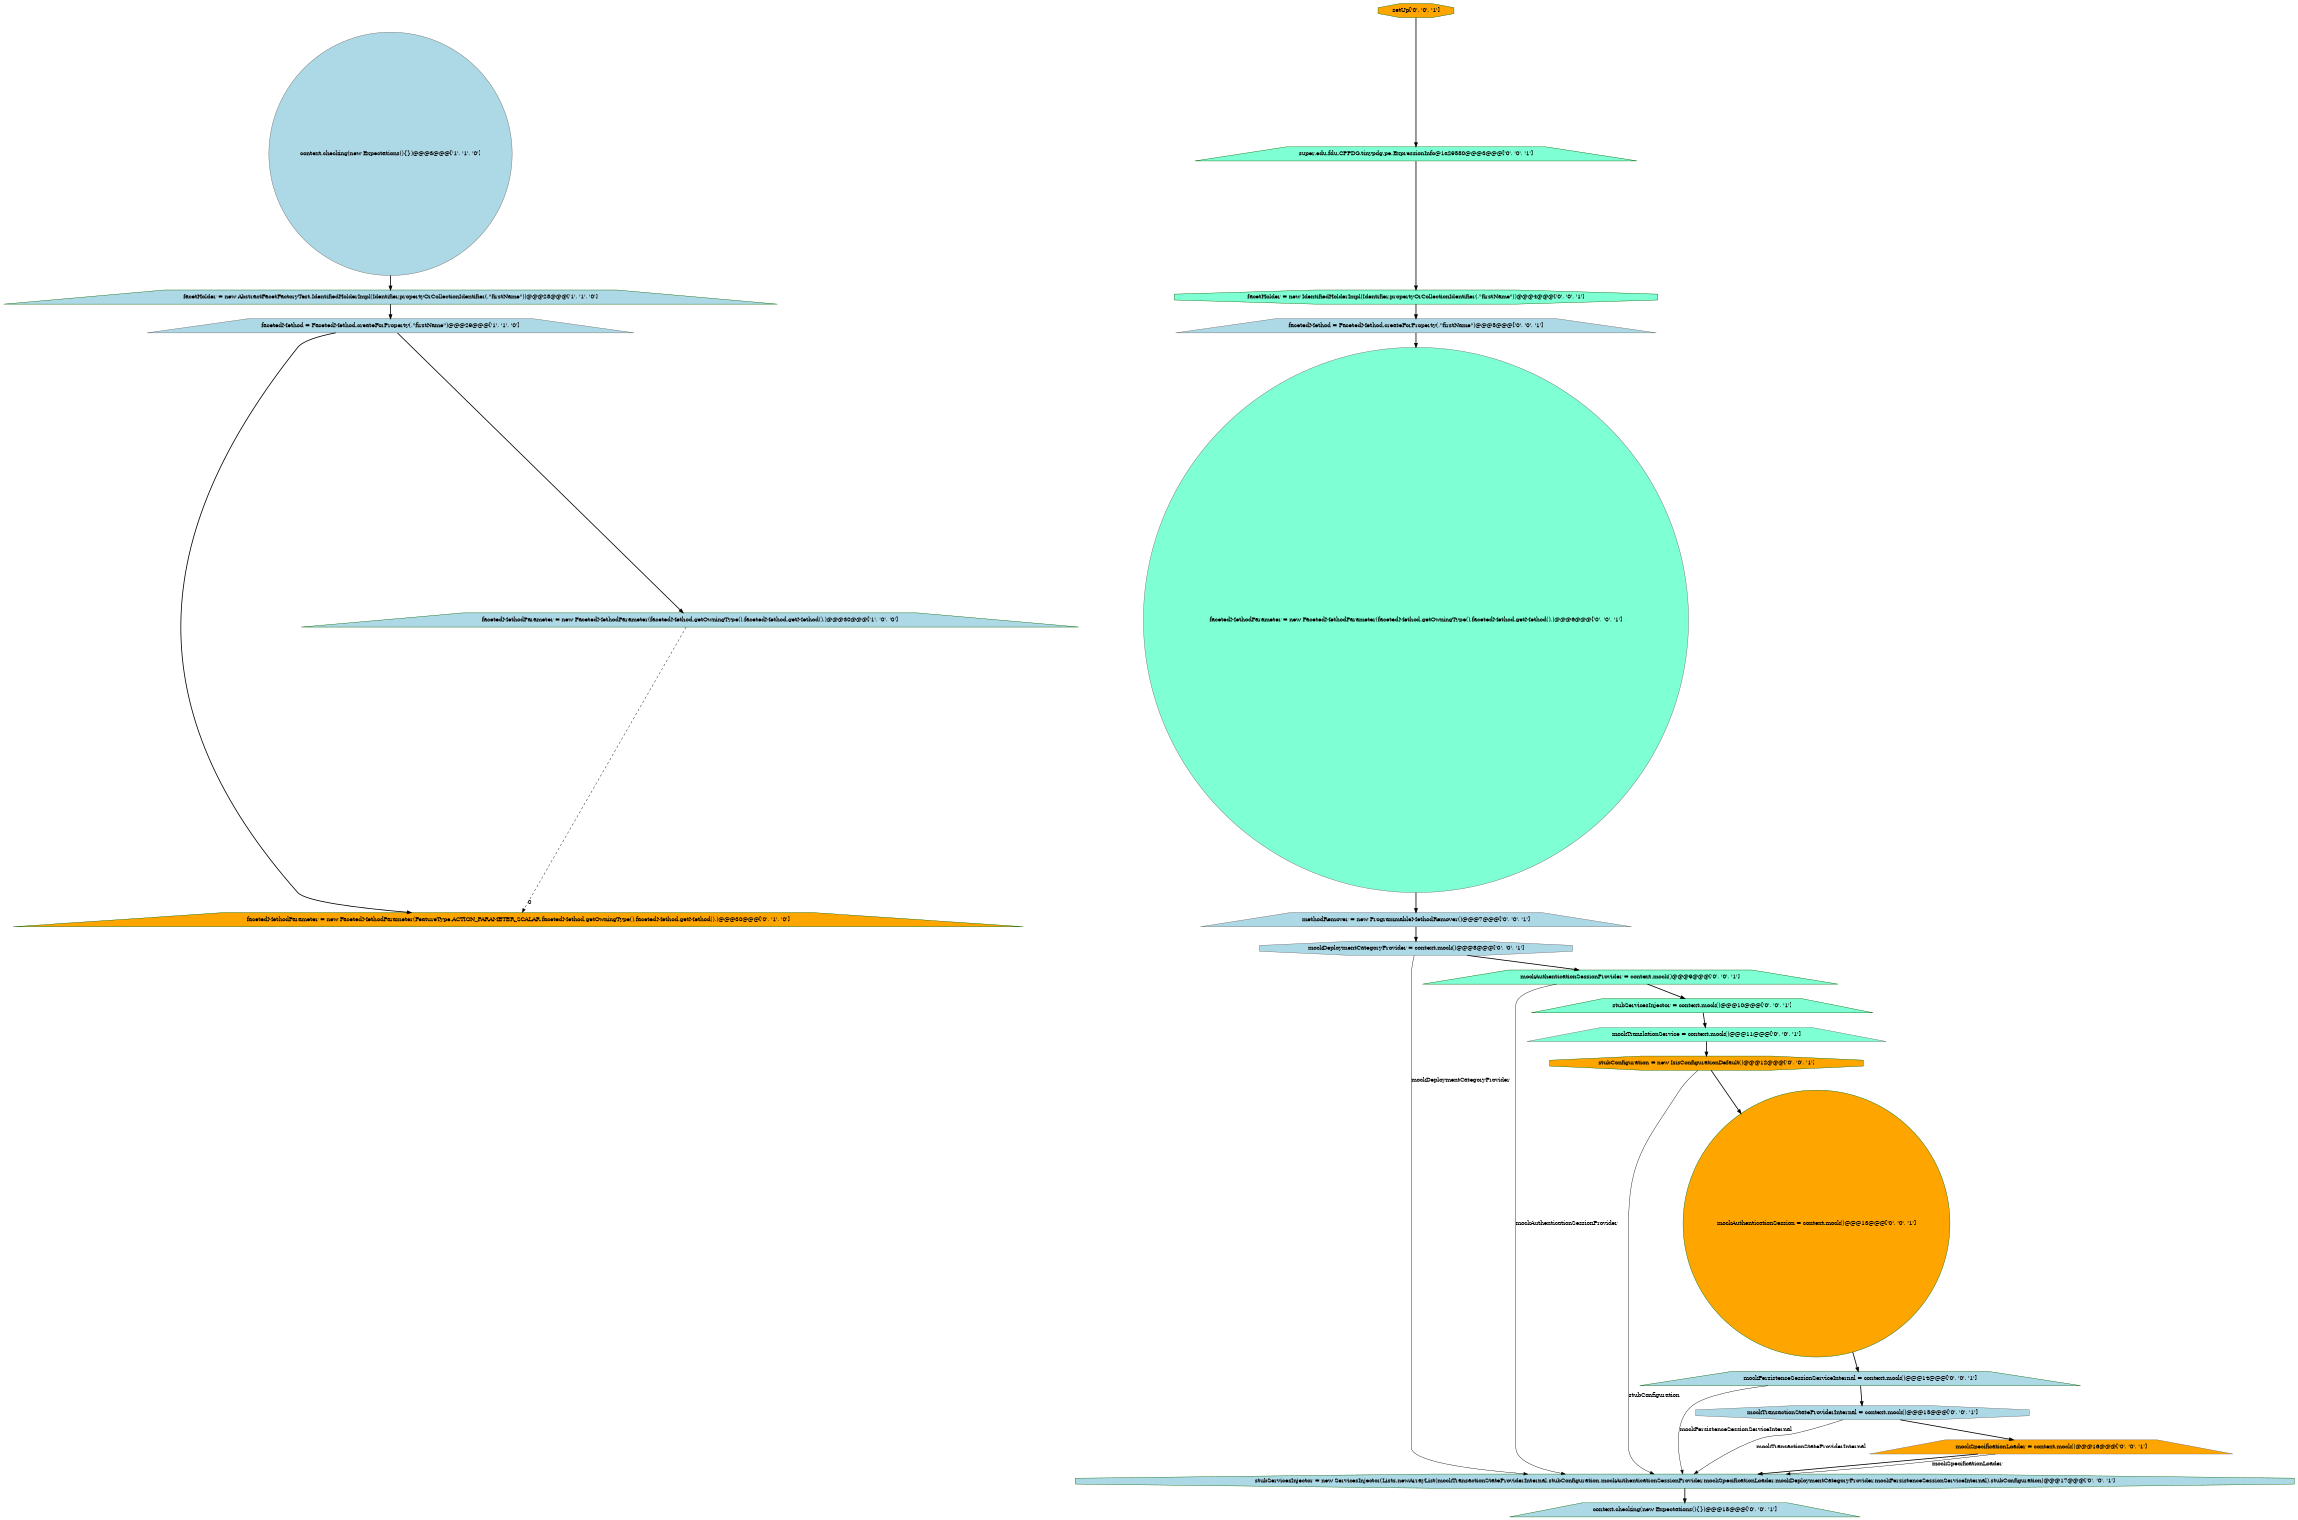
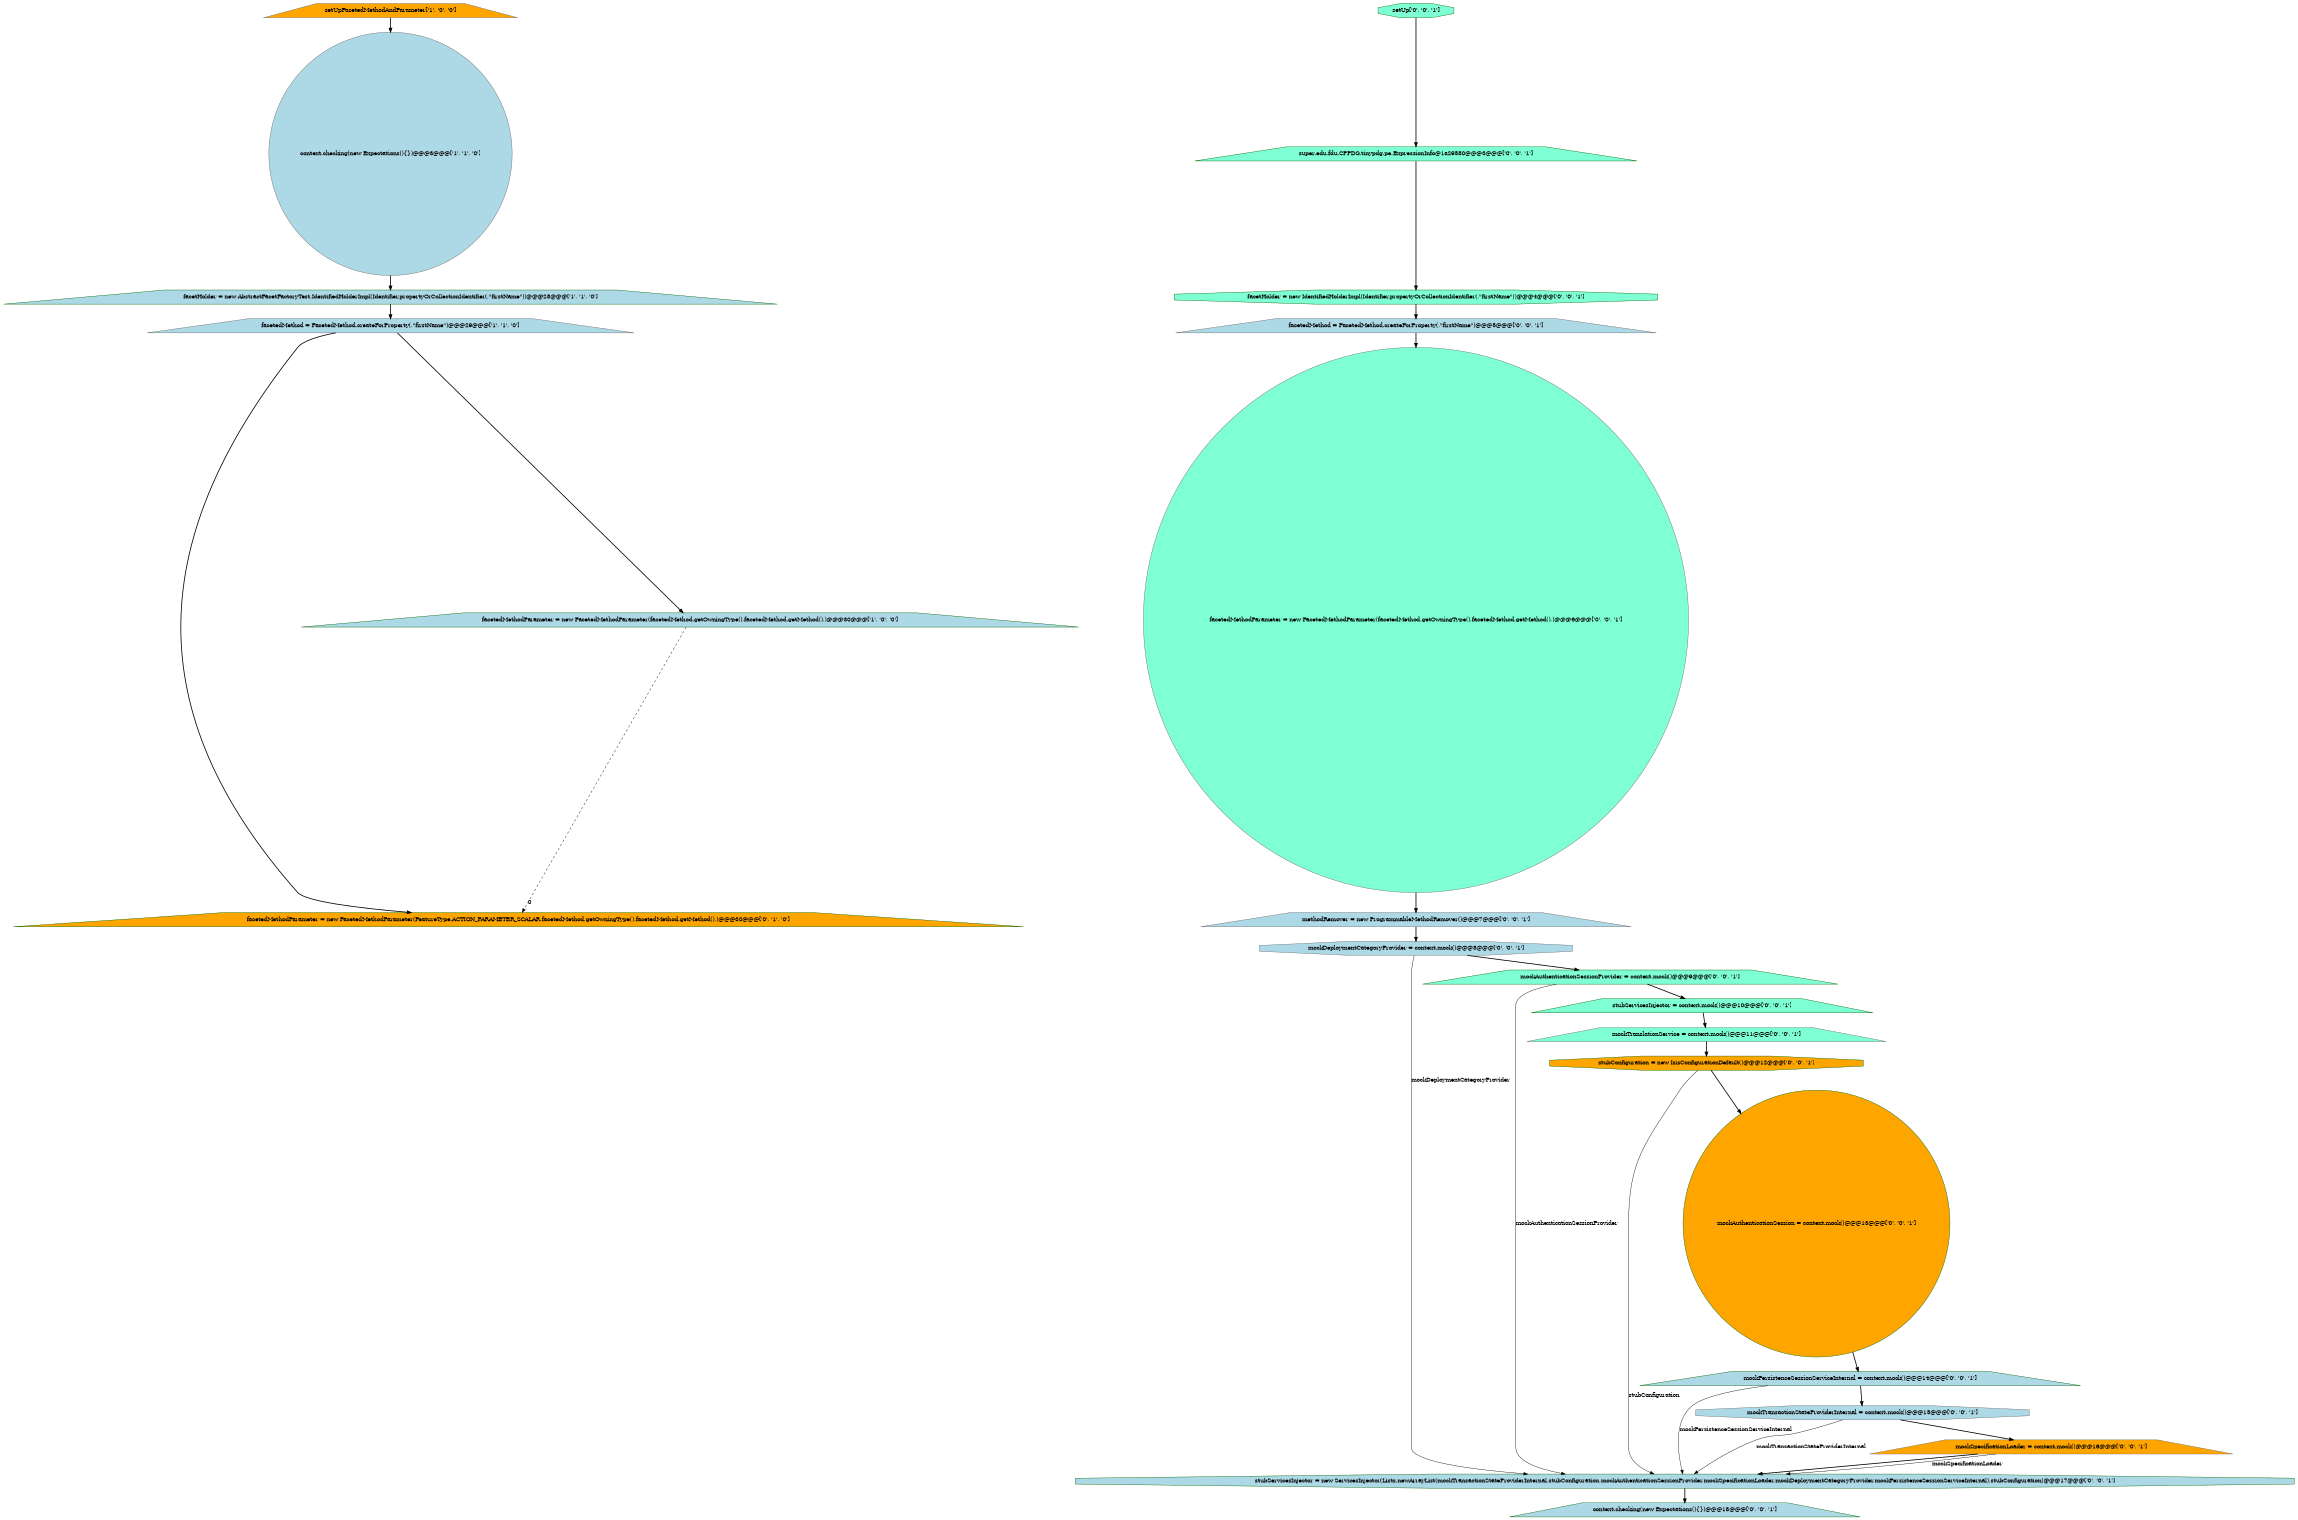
none -> (391, 11)
(1416, 11) -> (1416, 11)
